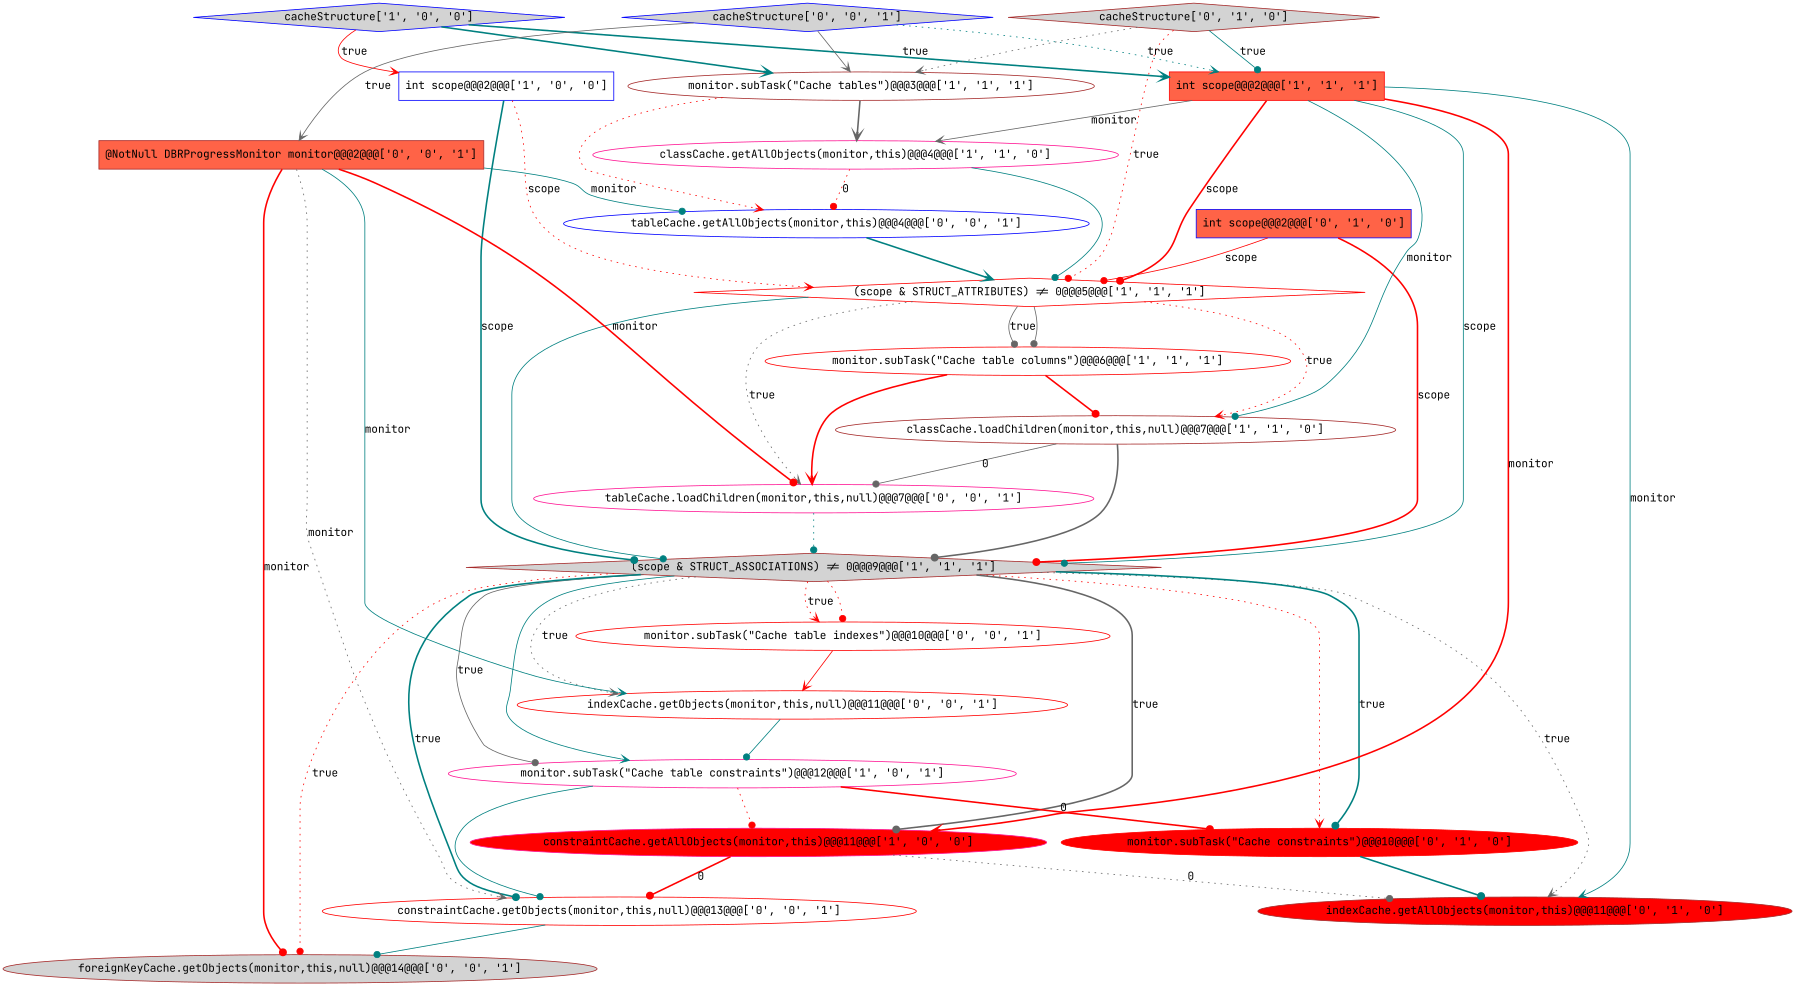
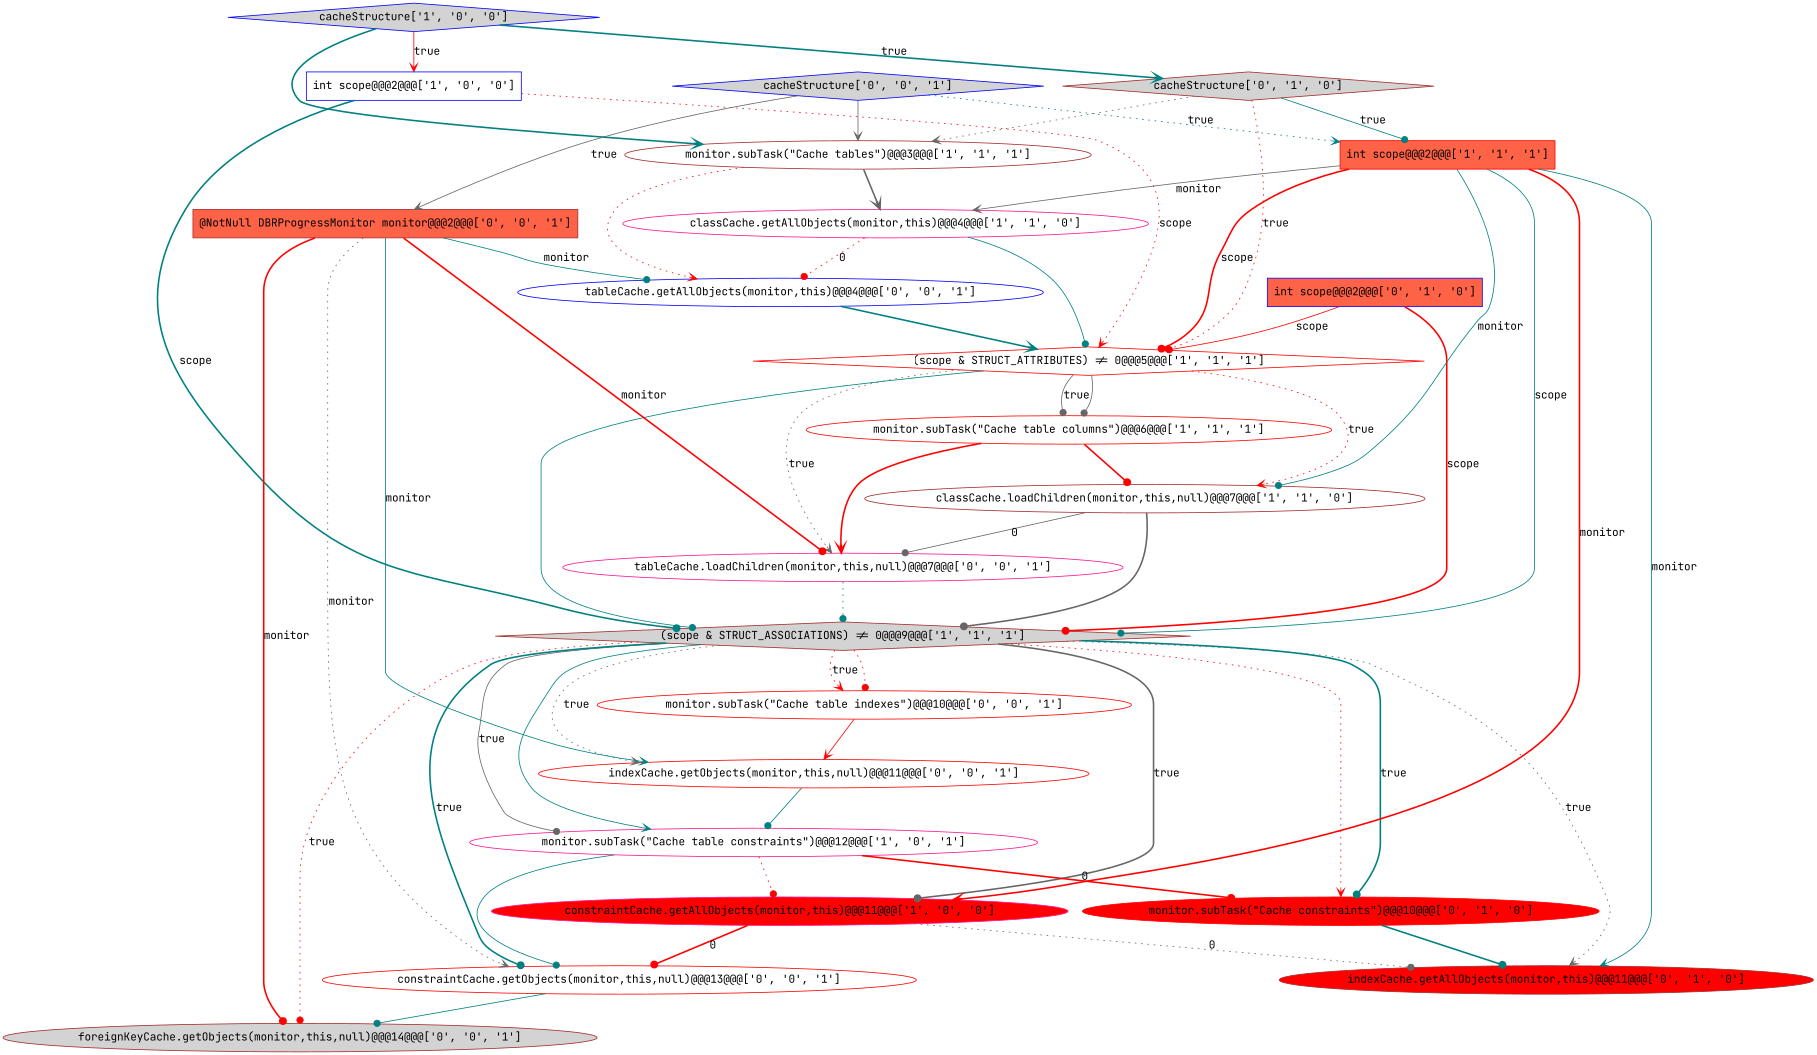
(815, 50) -> (827, 51)
